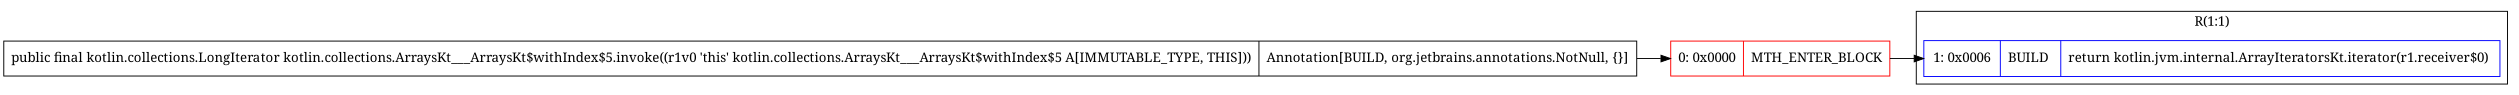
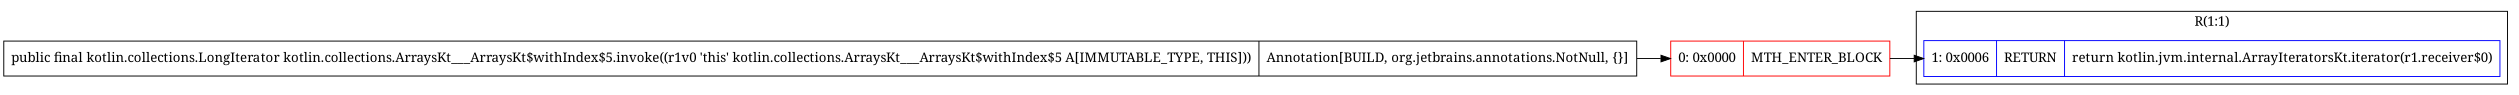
(2029, 58) -> (2031, 58)
